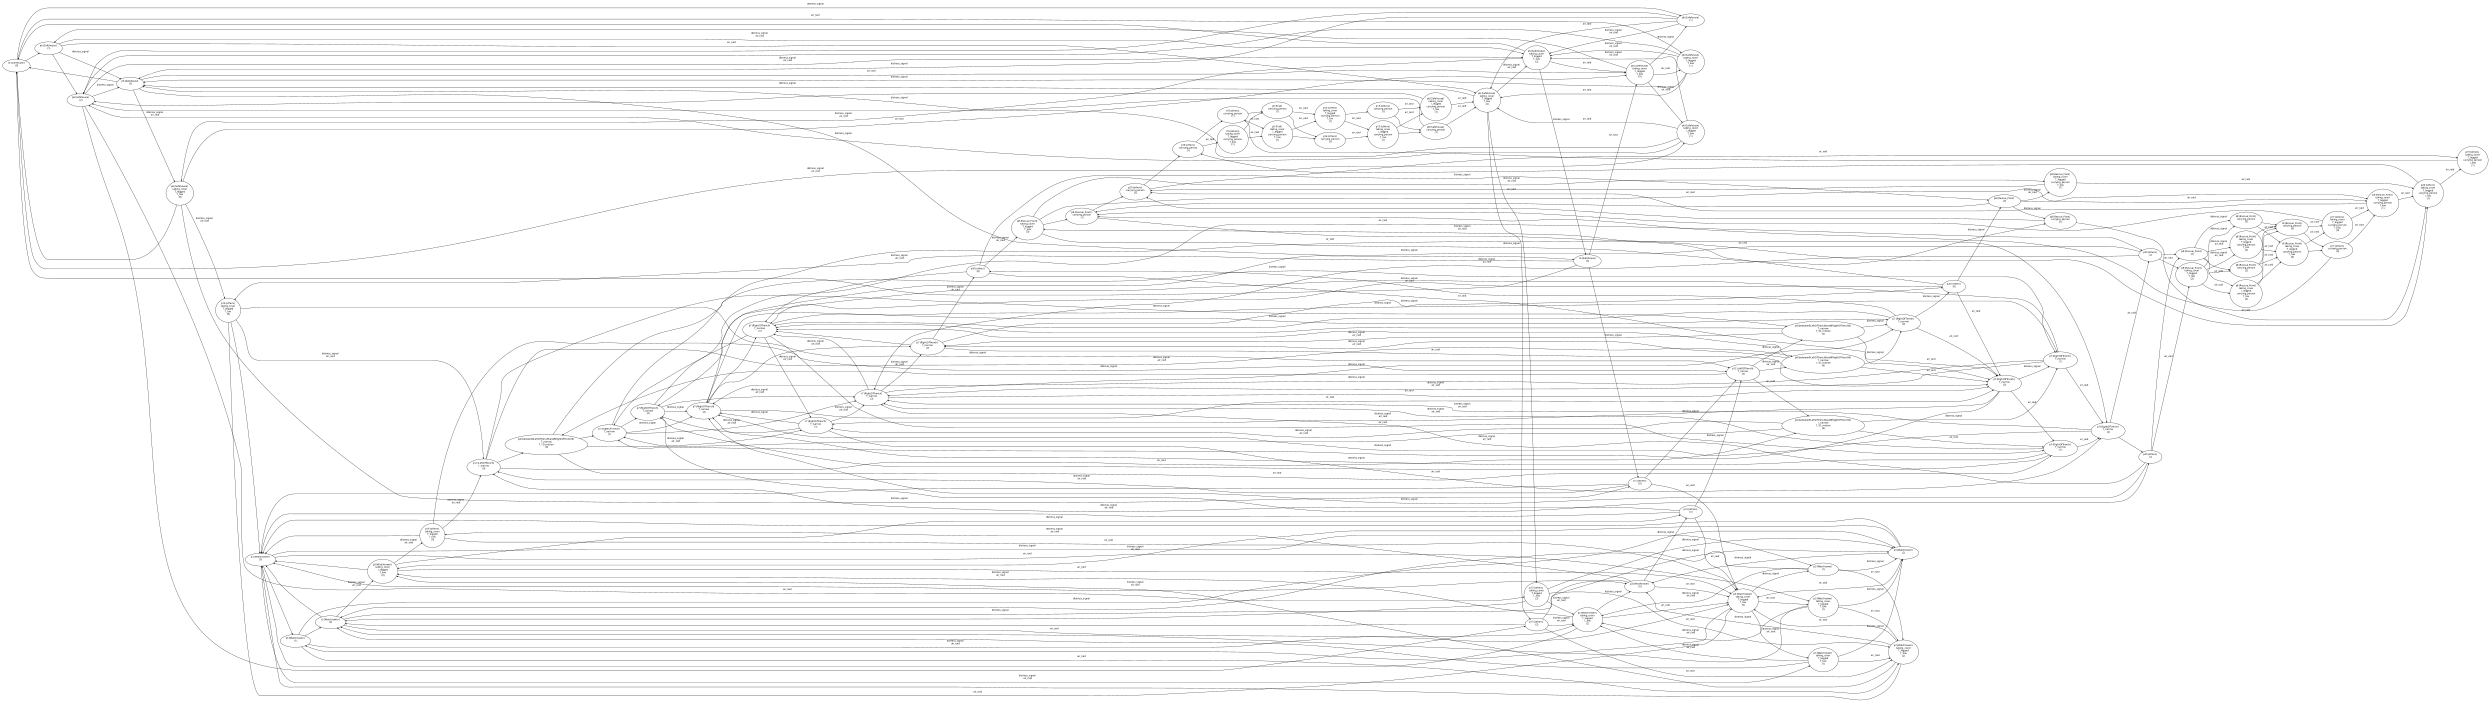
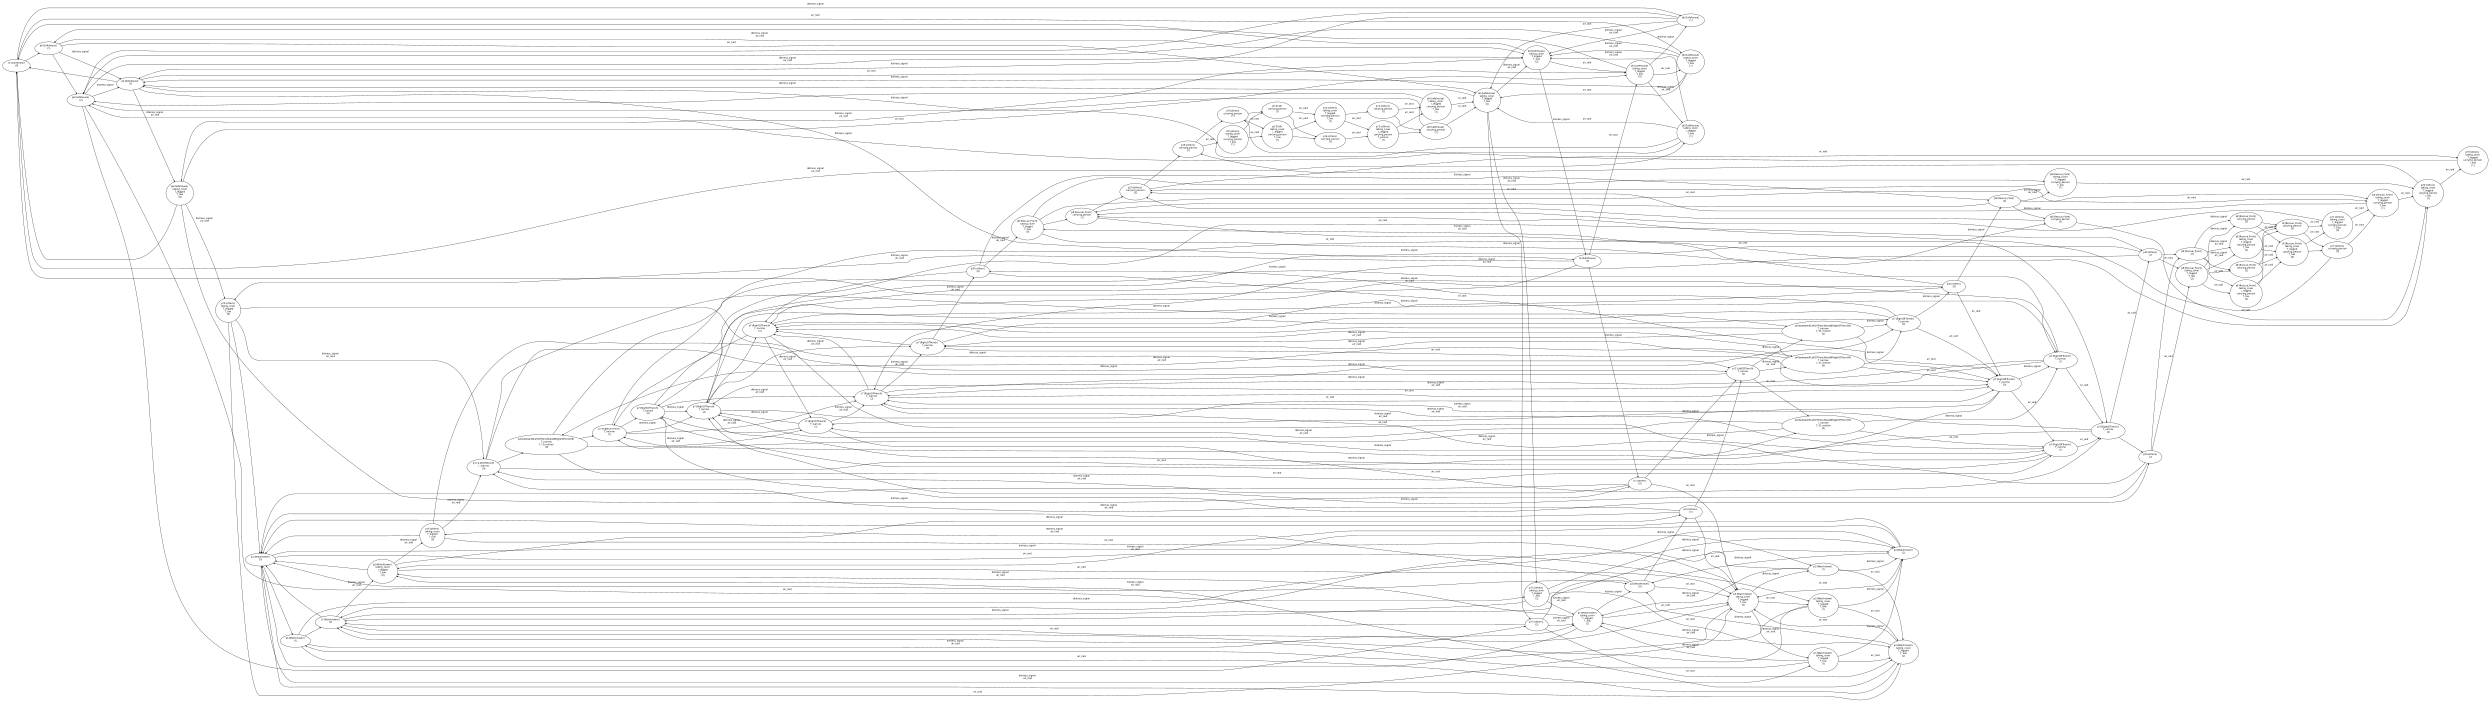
(1383, 135) -> (1383, 135)
